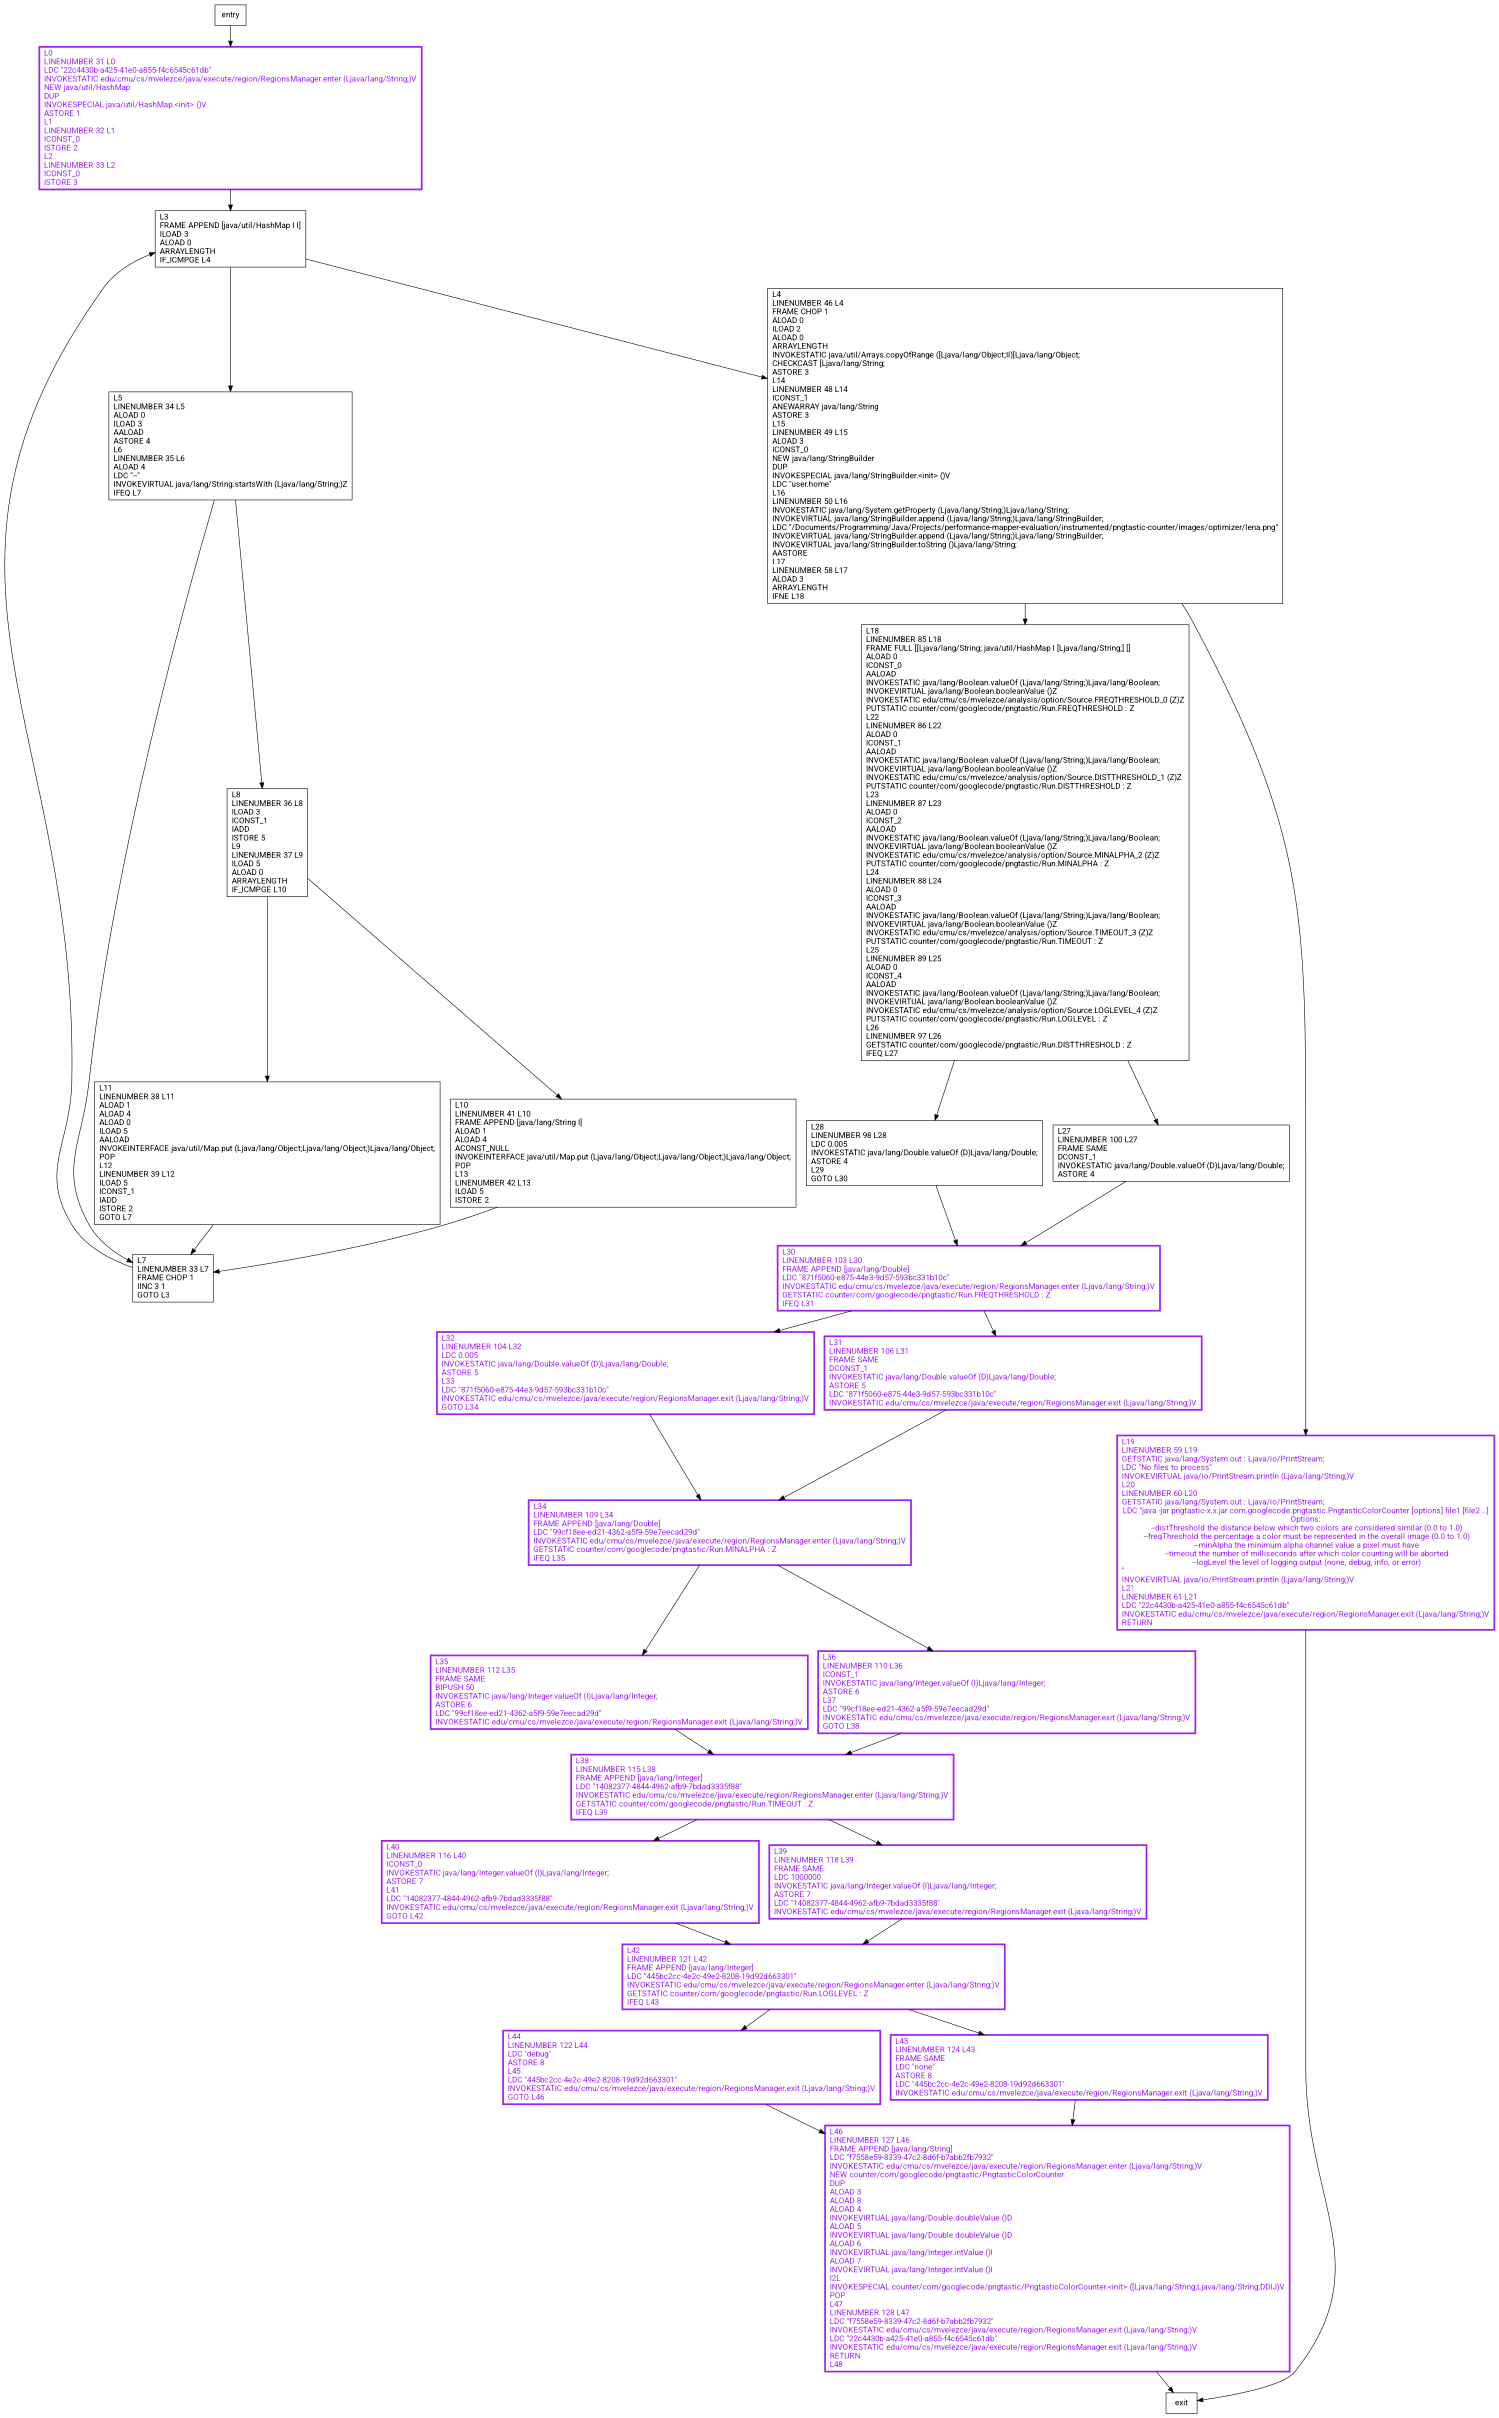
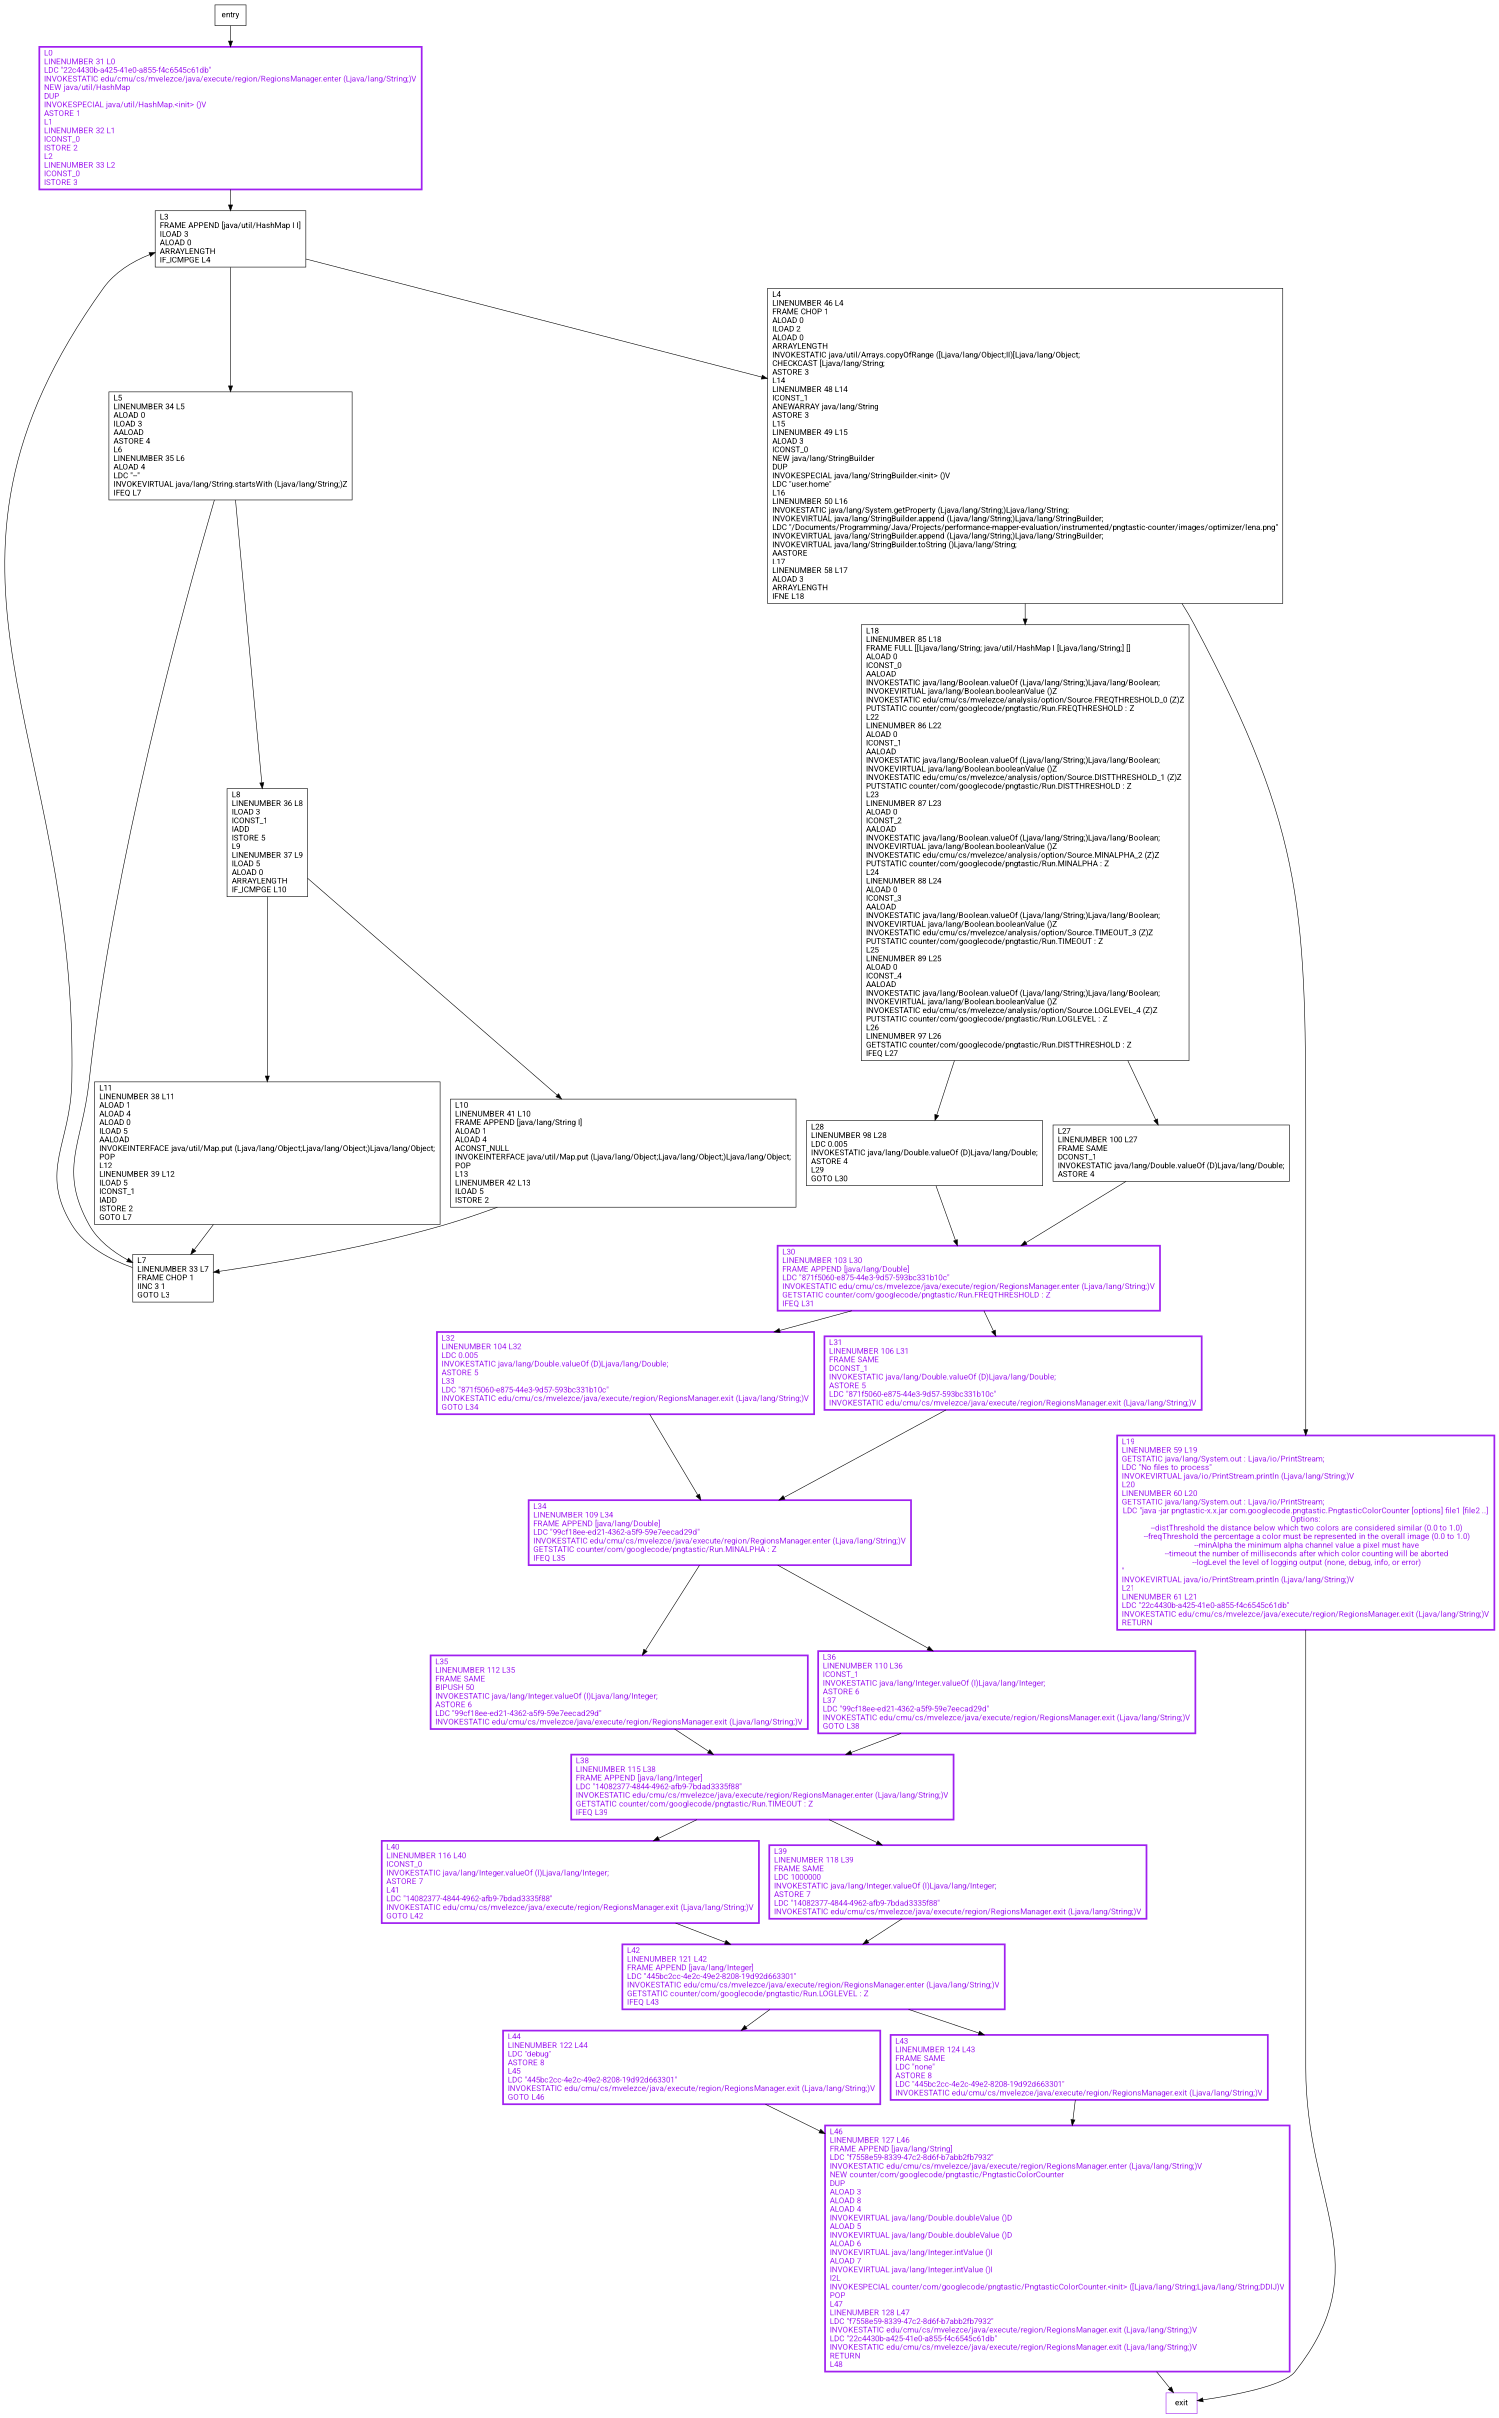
(1182, 2403) -> (1182, 2403)
